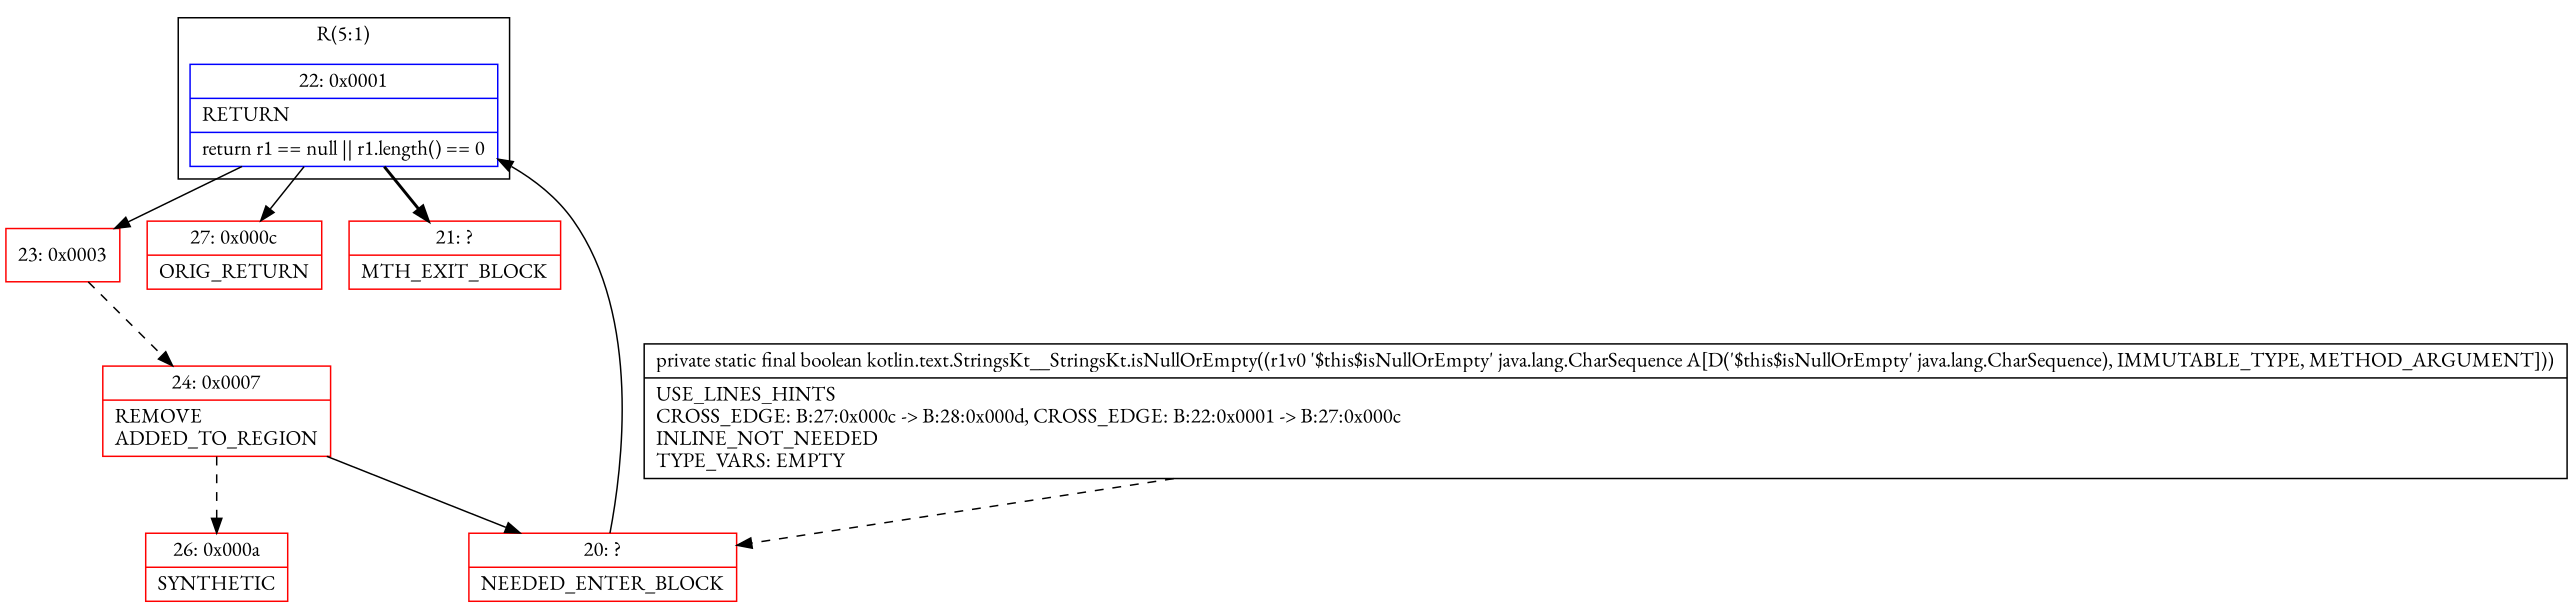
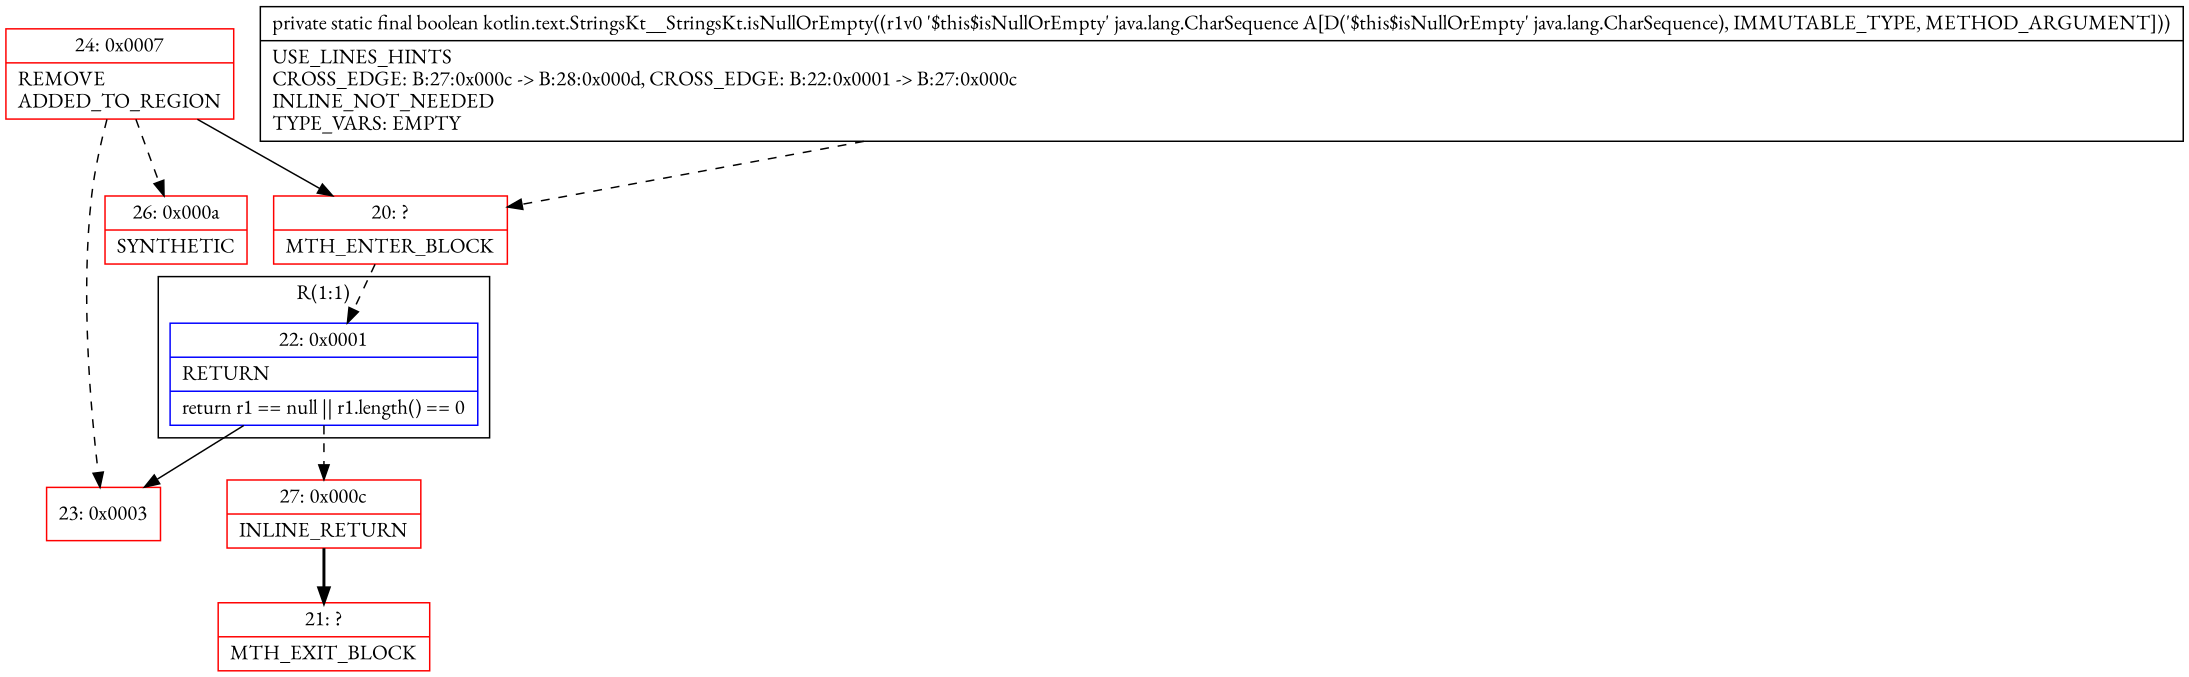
(344, 35) -> (324, 294)
(402, 188) -> (324, 568)
(286, 189) -> (324, 447)
(234, 271) -> (324, 530)
(125, 319) -> (87, 295)
(616, 332) -> (364, 287)
(603, 584) -> (390, 246)
